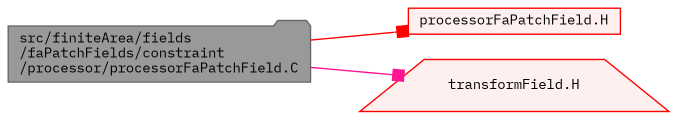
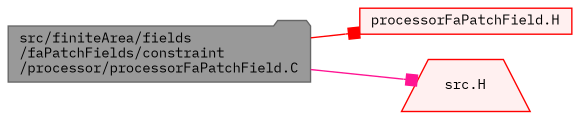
(514, 86) -> (466, 86)
